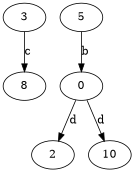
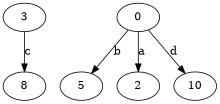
(81, 48) -> (112, 49)
(73, 121) -> (142, 52)
